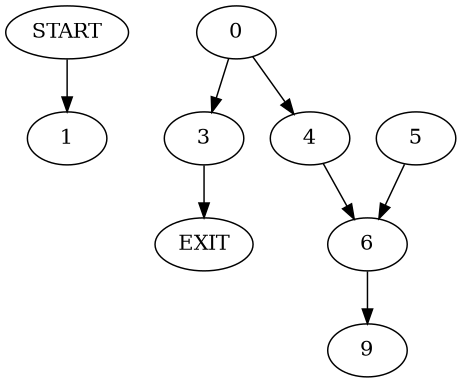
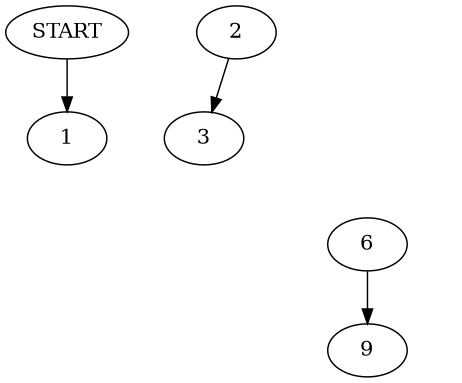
(236, 32) -> (236, 32)
(310, 138) -> none
(416, 138) -> none
(204, 244) -> none
